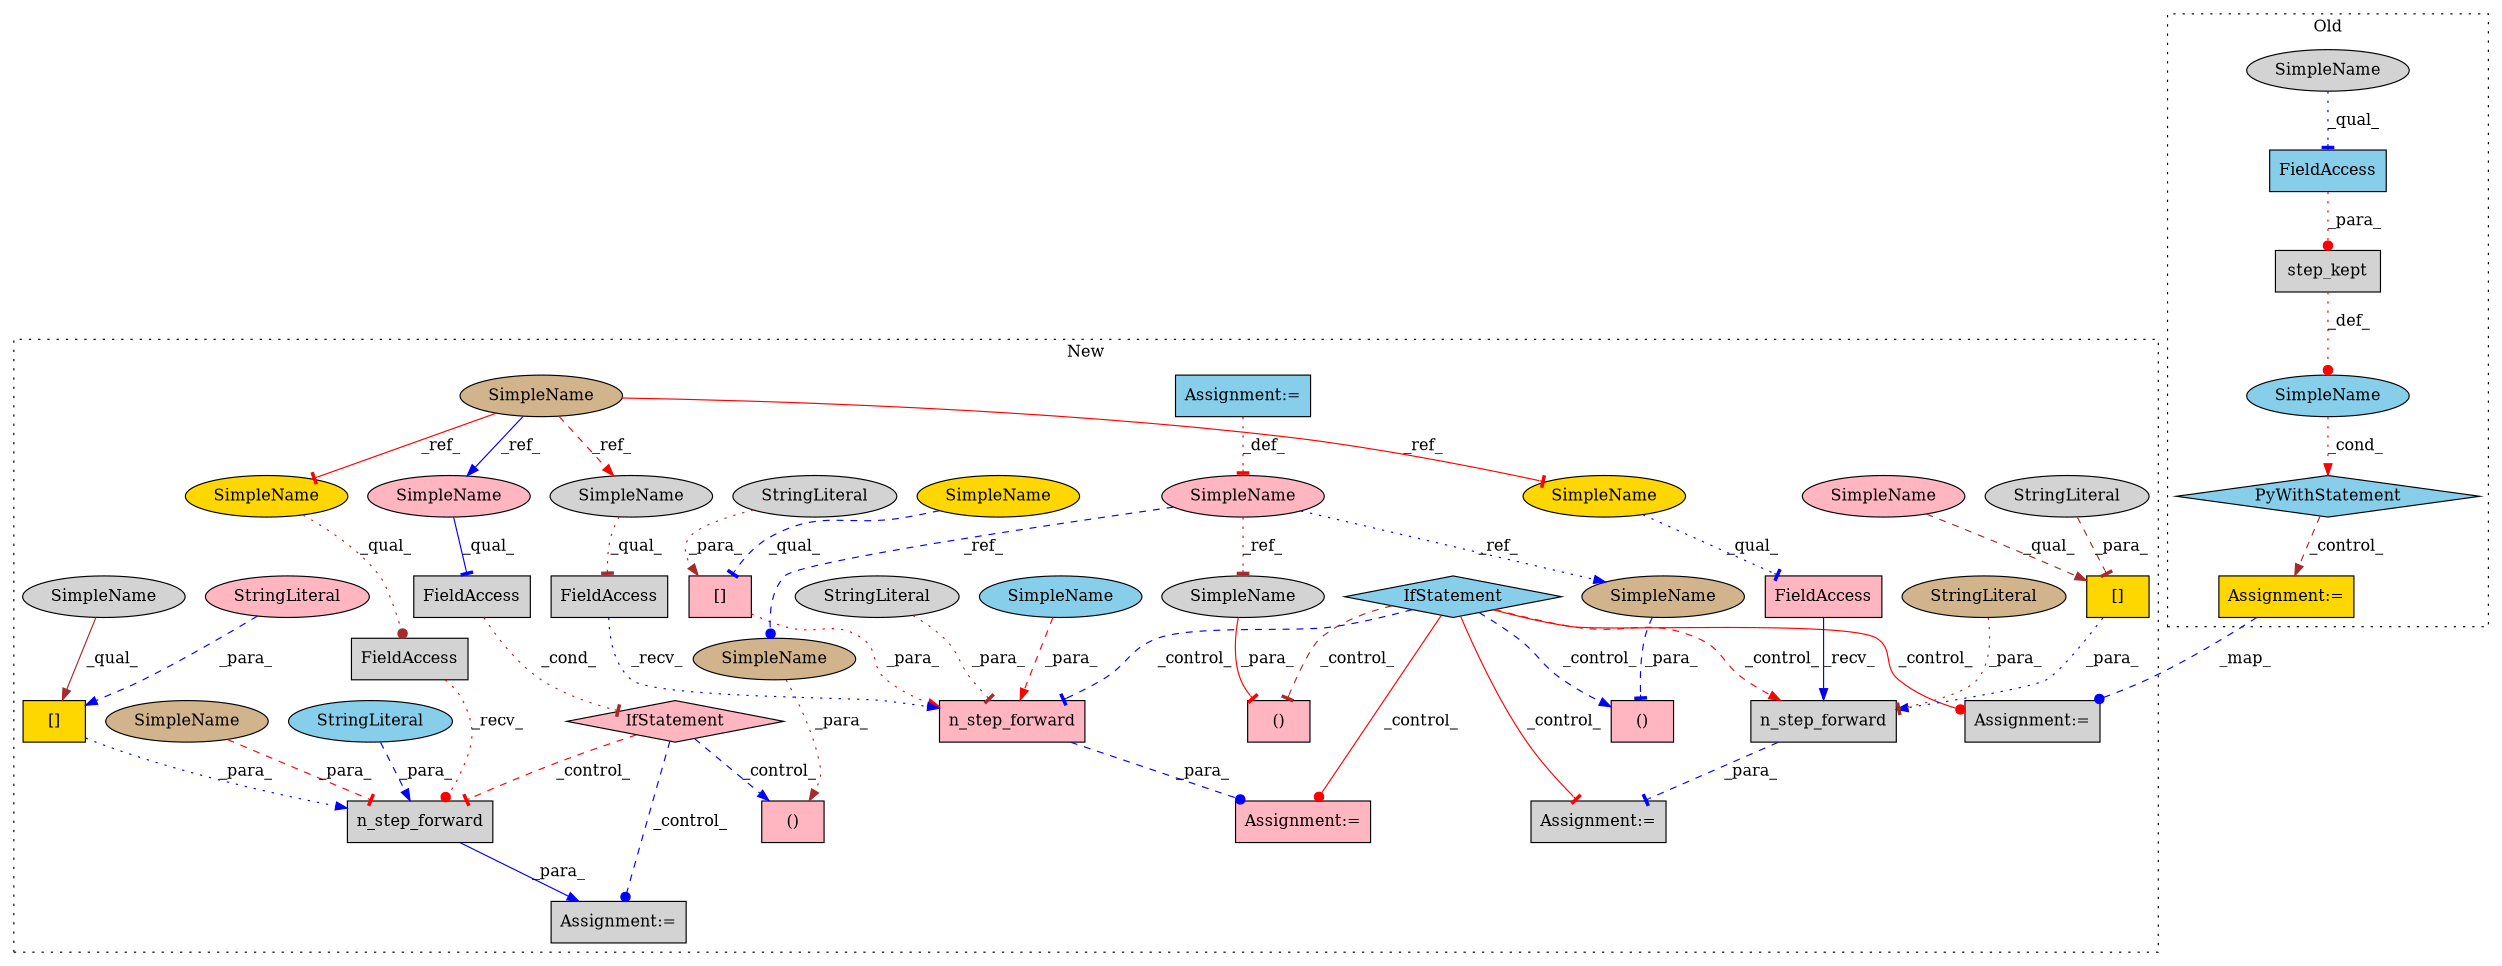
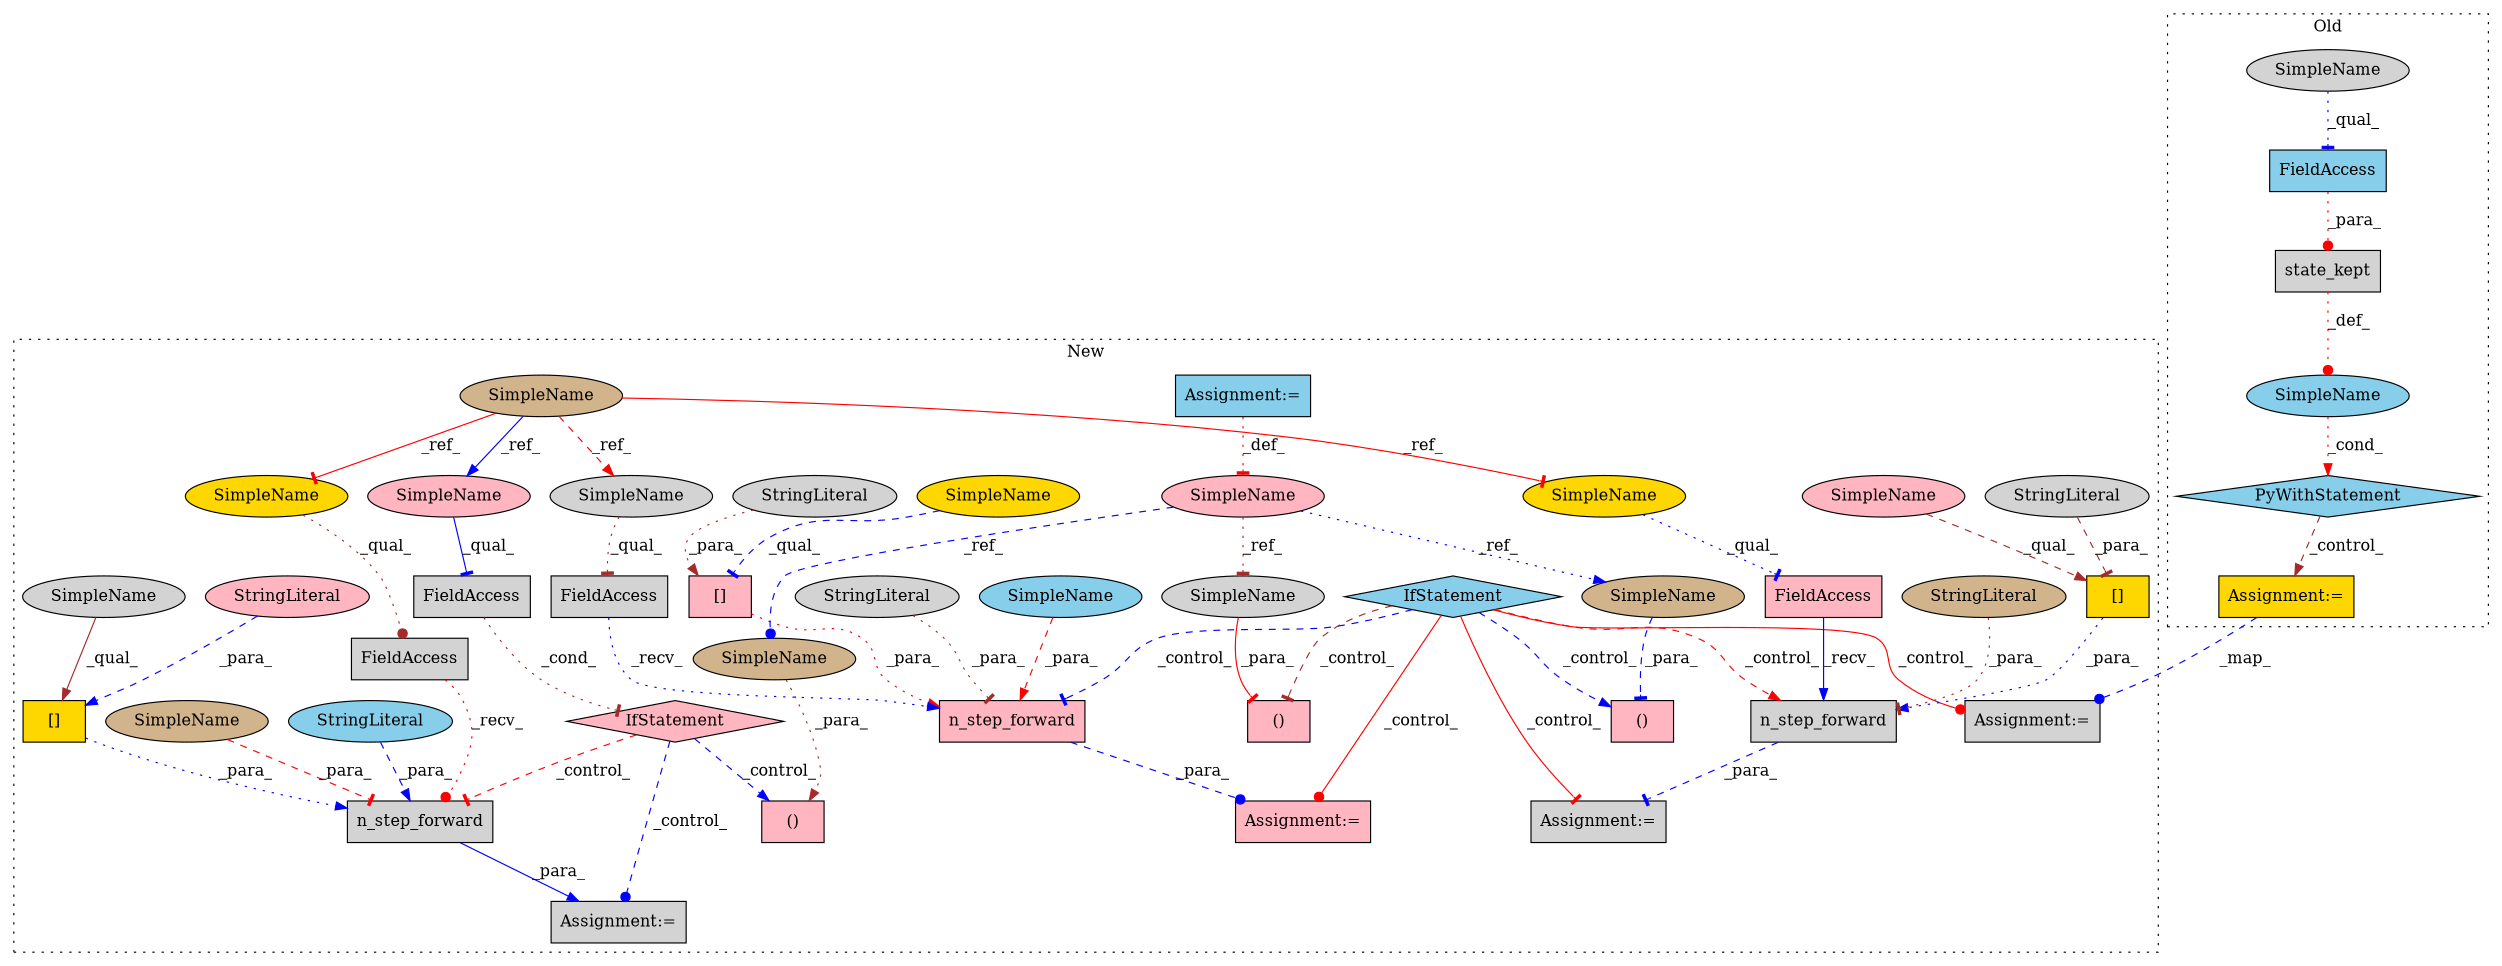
(2328, 271) -> (2328, 271)
